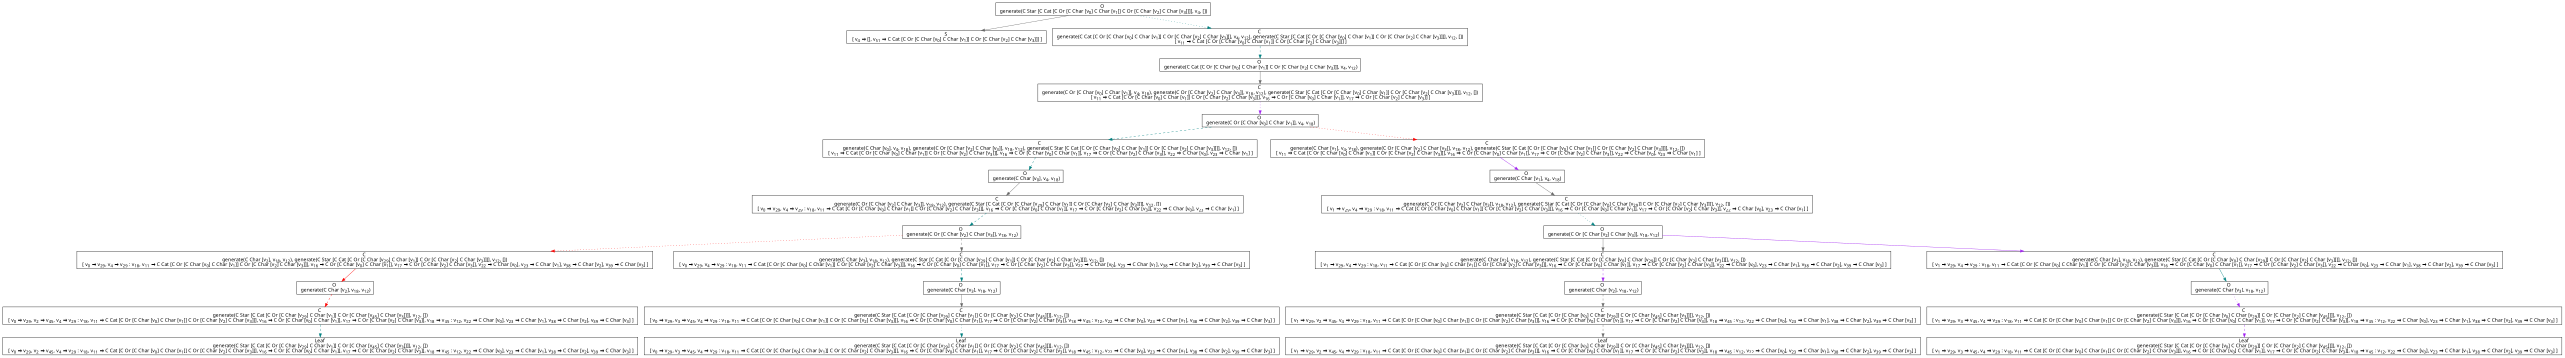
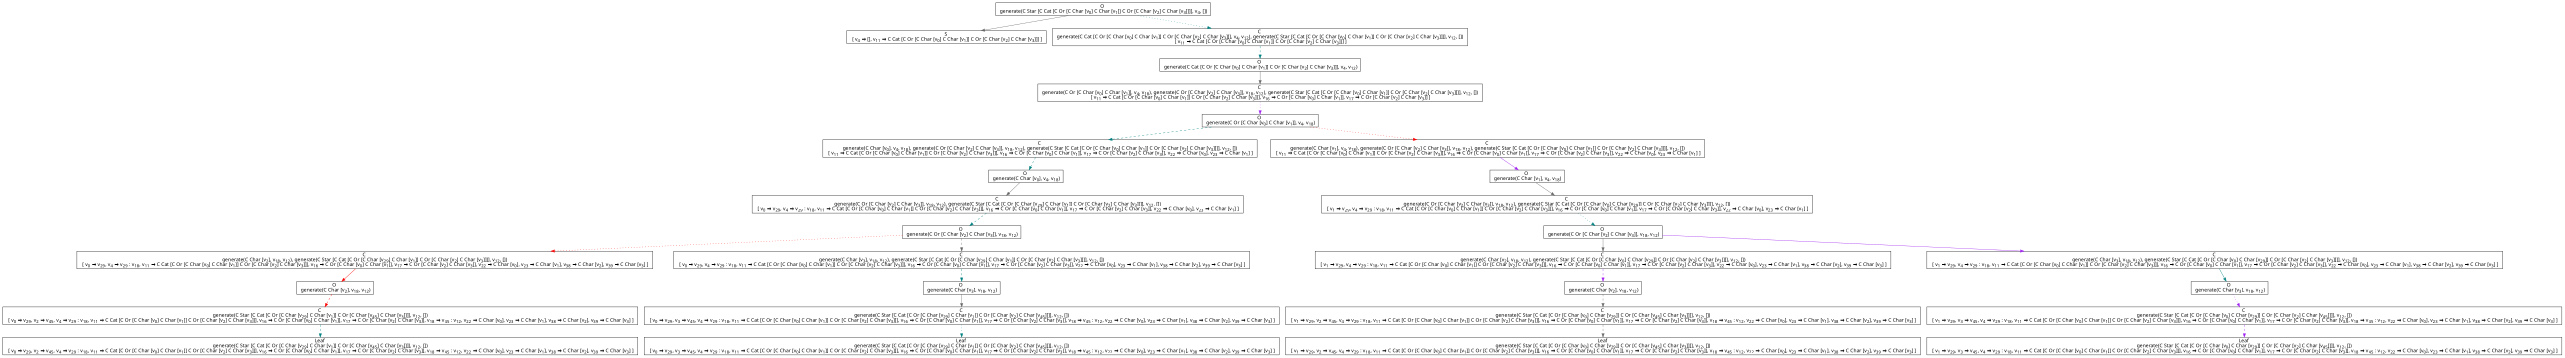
(878, 39) -> (878, 39)
